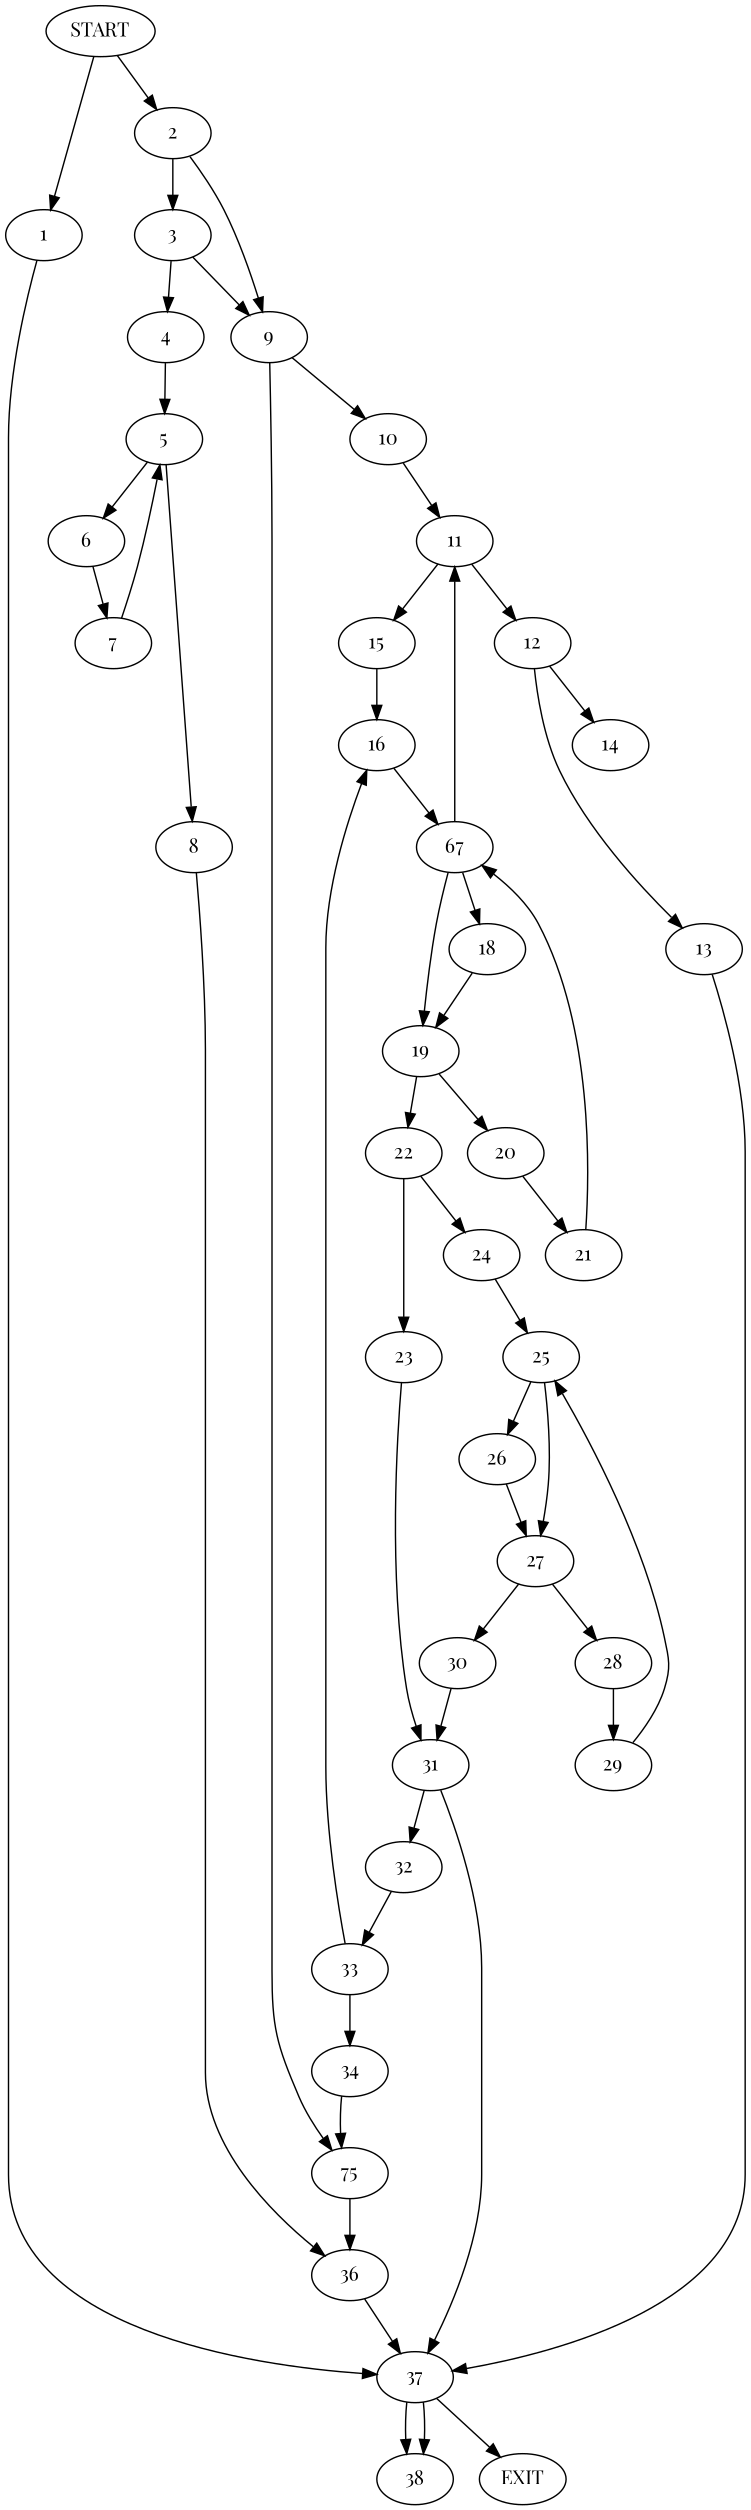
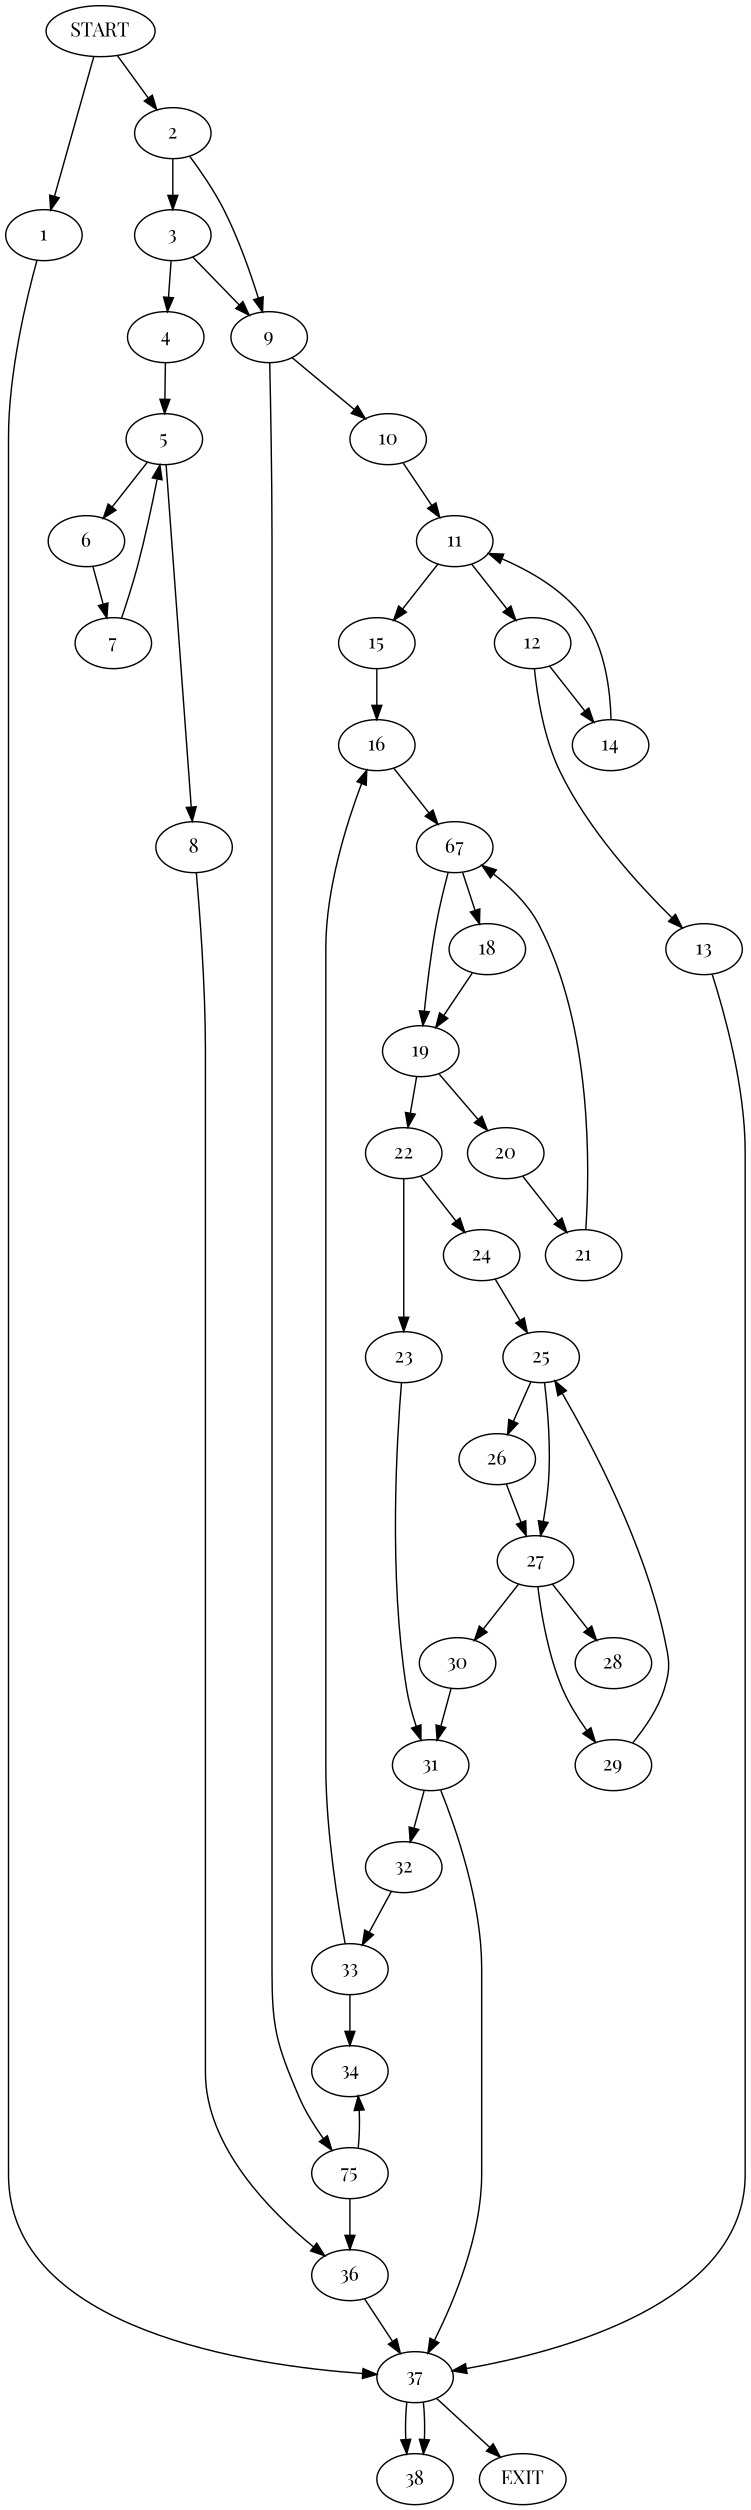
(455, 701) -> (585, 620)
(613, 1707) -> (553, 1662)
(340, 2115) -> (359, 2129)
